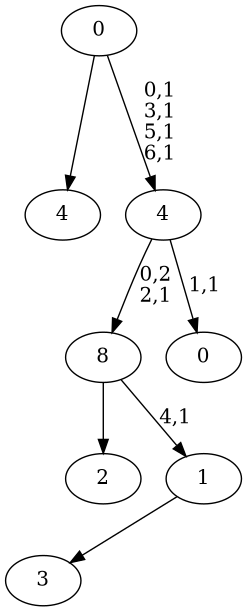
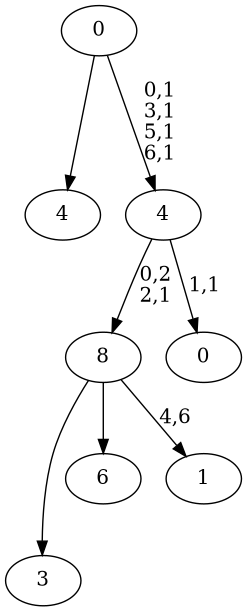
(175, 418) -> (175, 418)
(103, 479) -> (103, 479)
(130, 526) -> (52, 457)
